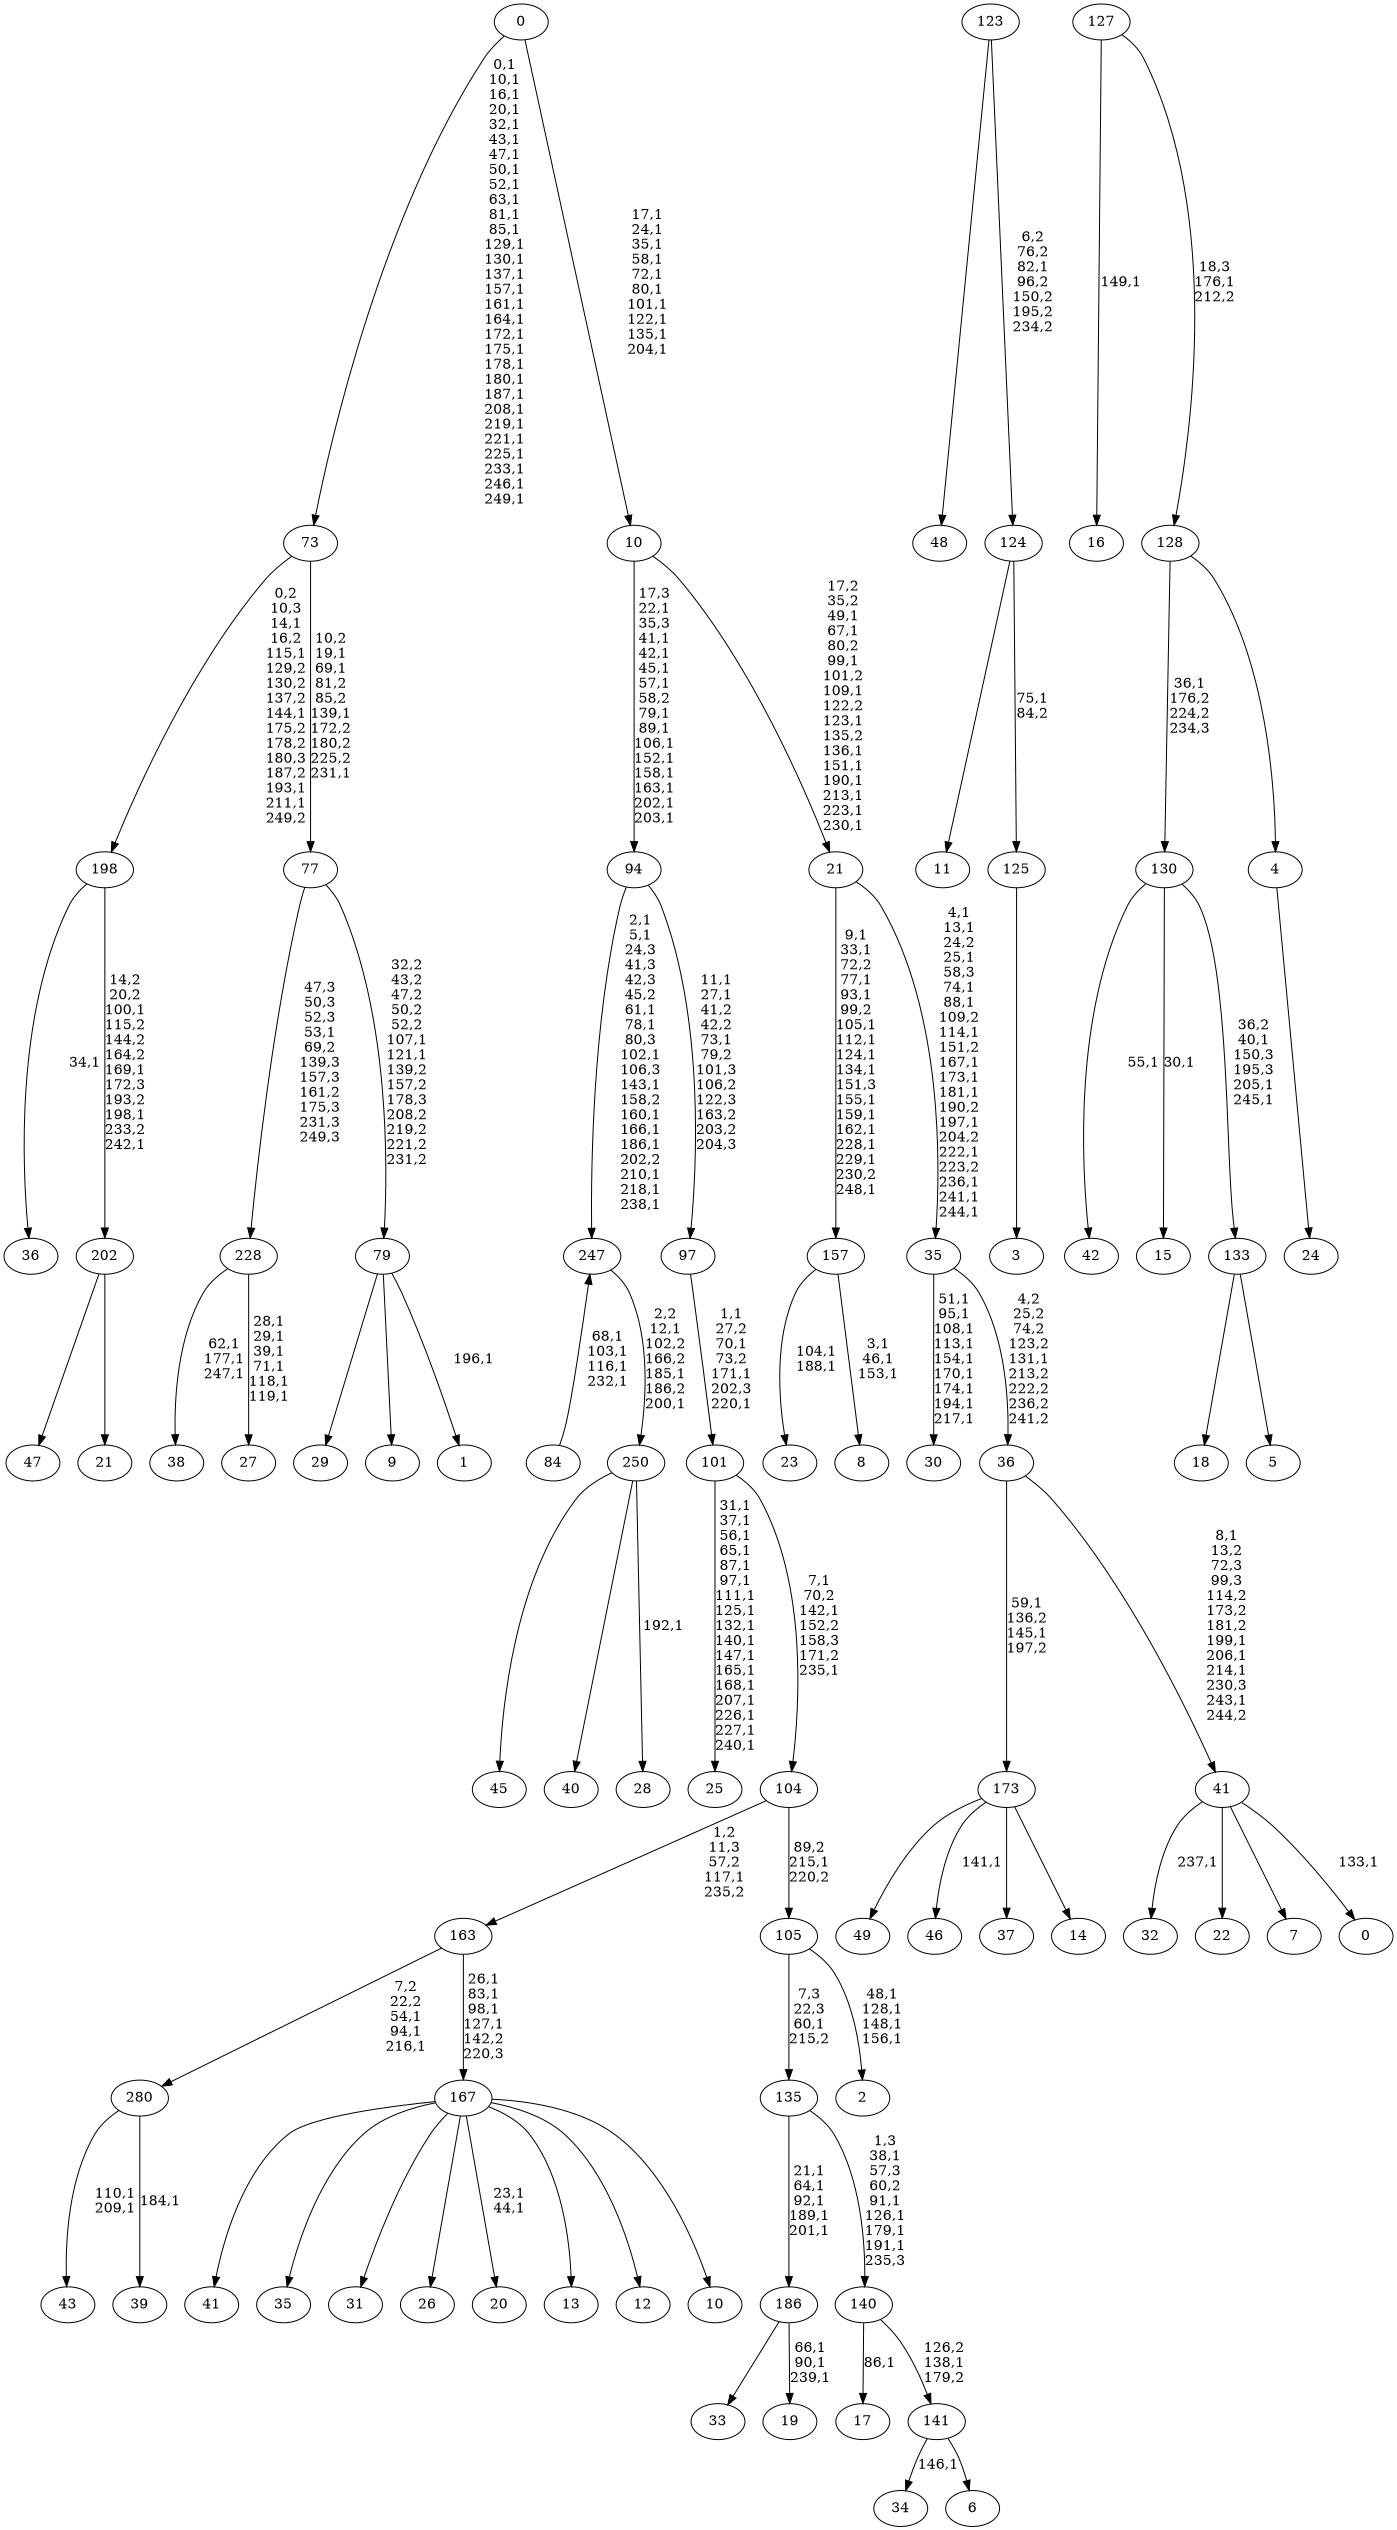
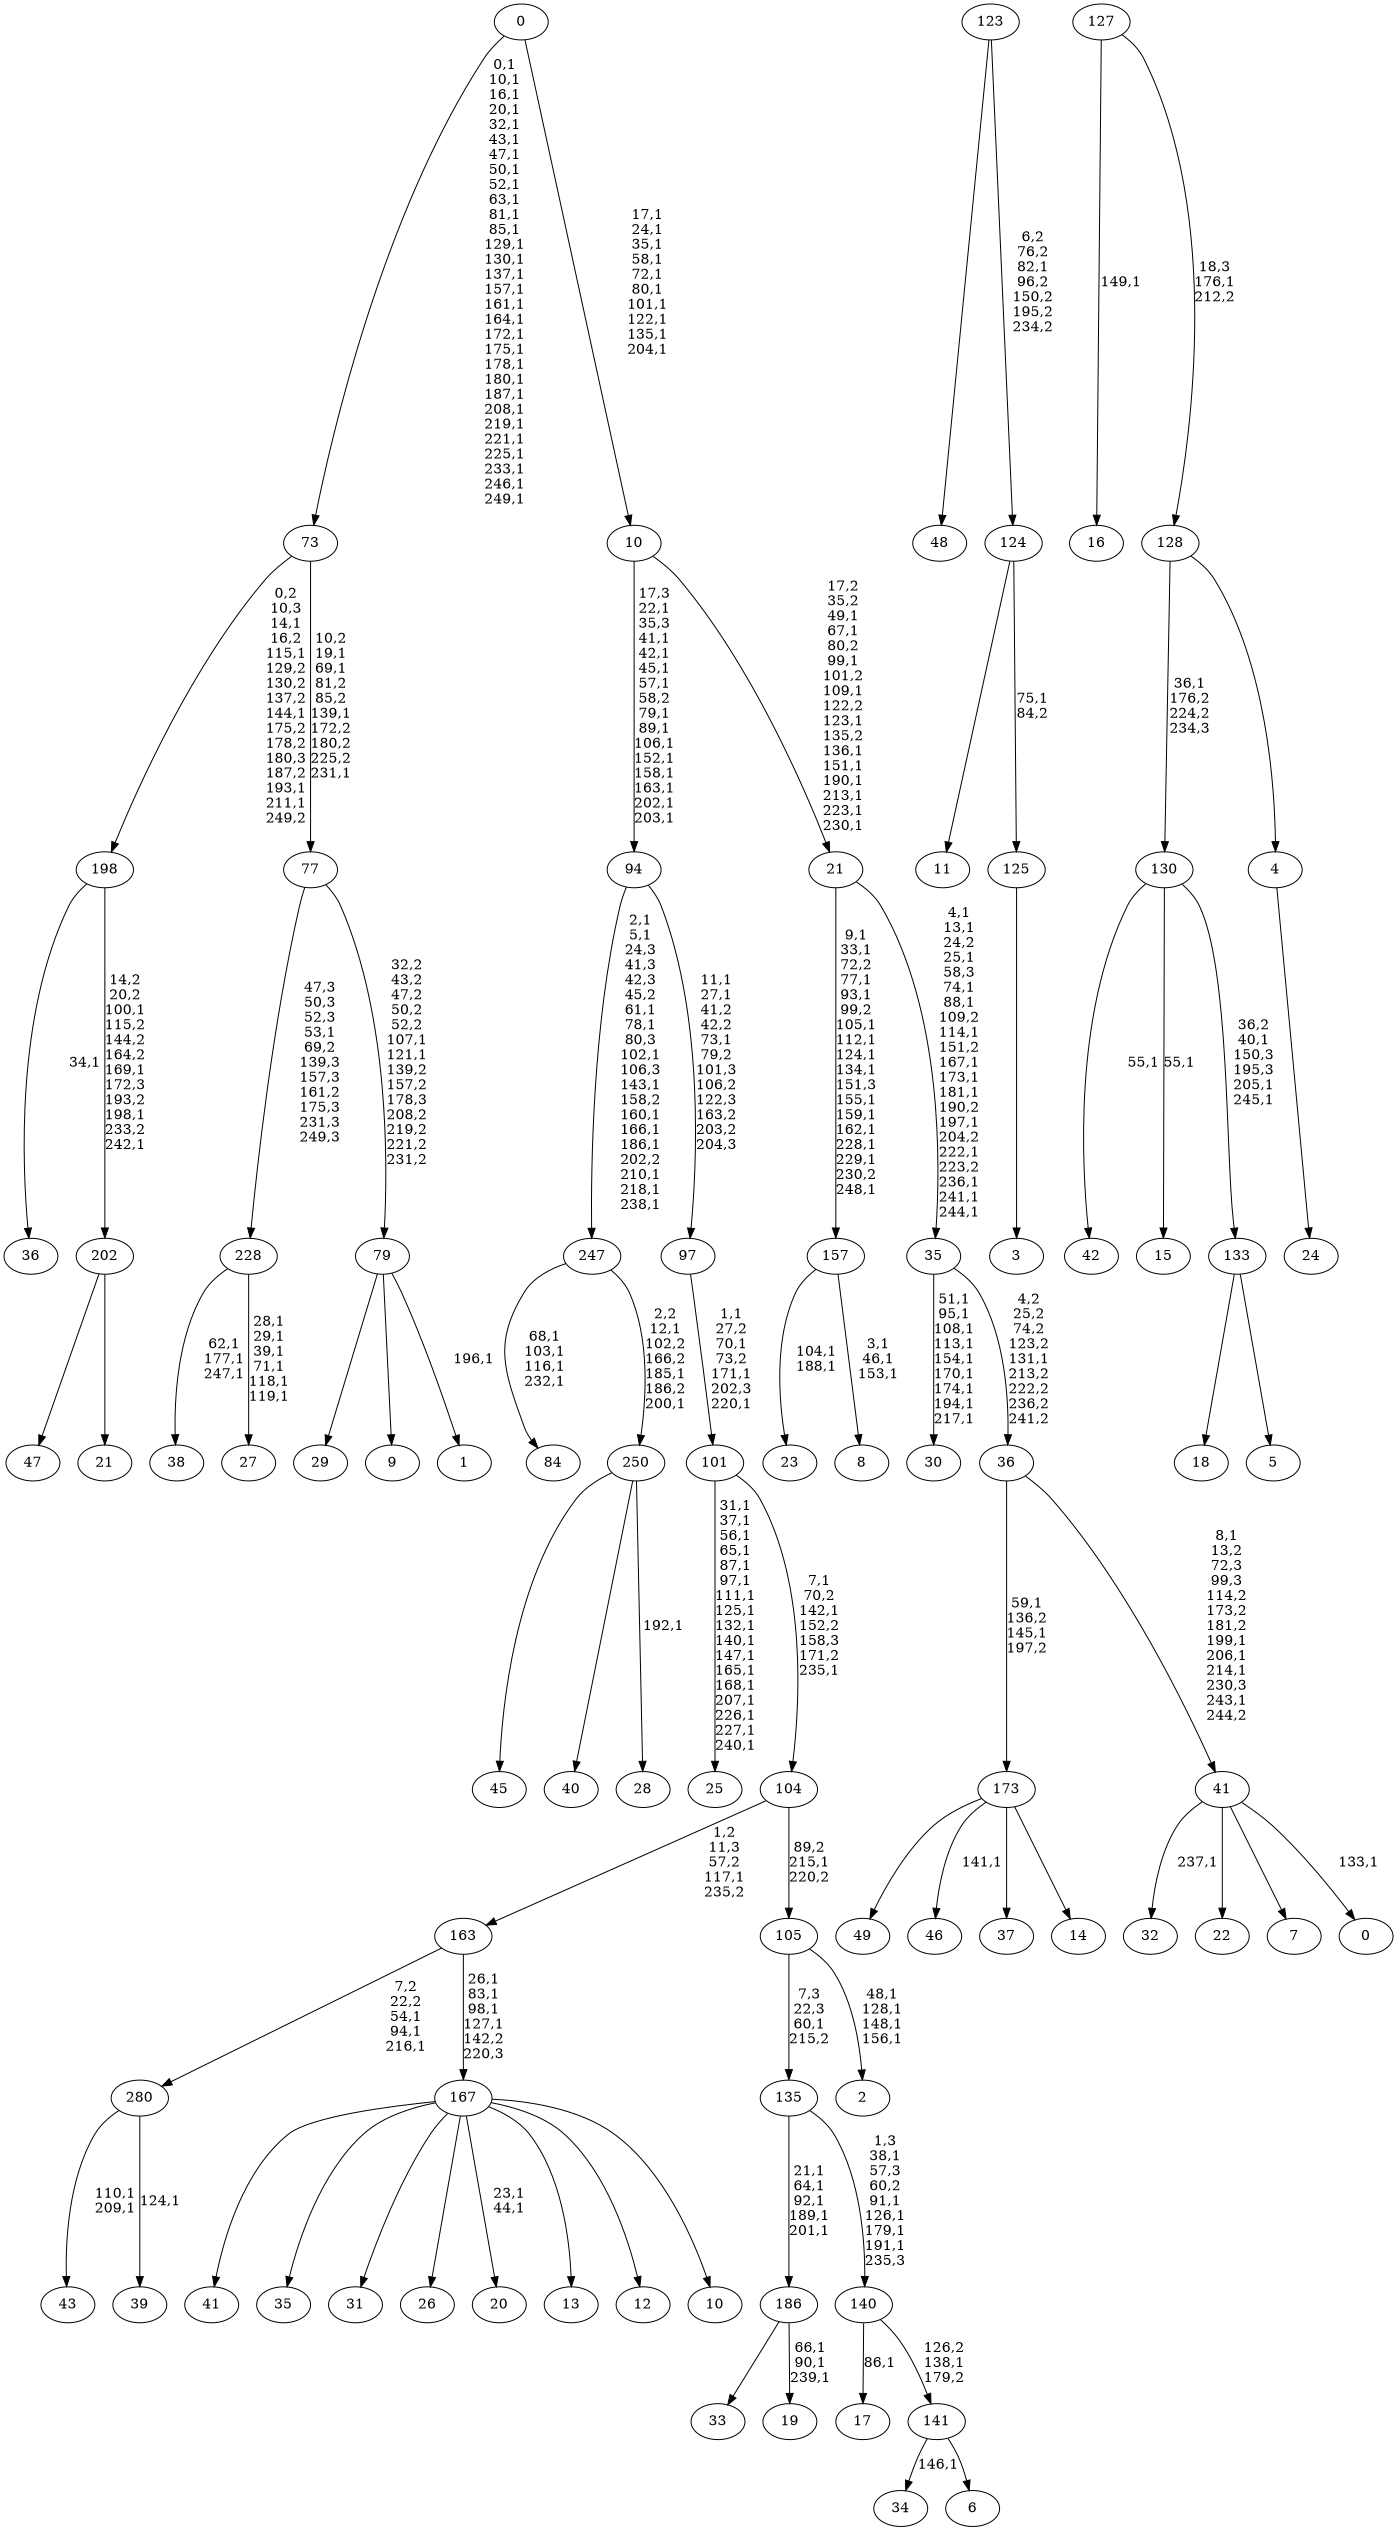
(1179, 1063) -> (1179, 1063)
(576, 1365) -> (506, 1341)
(160, 2201) -> (160, 2201)
